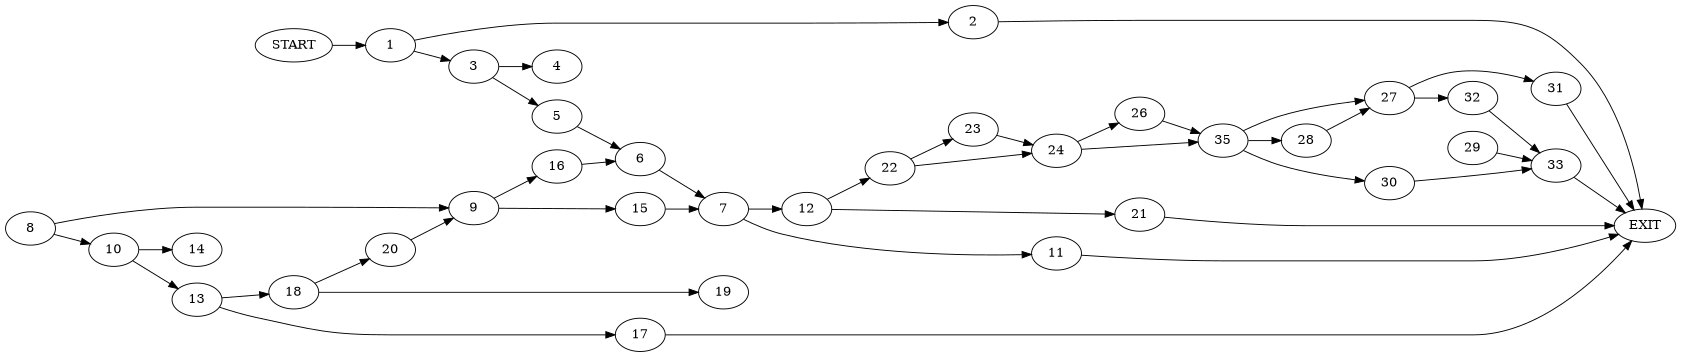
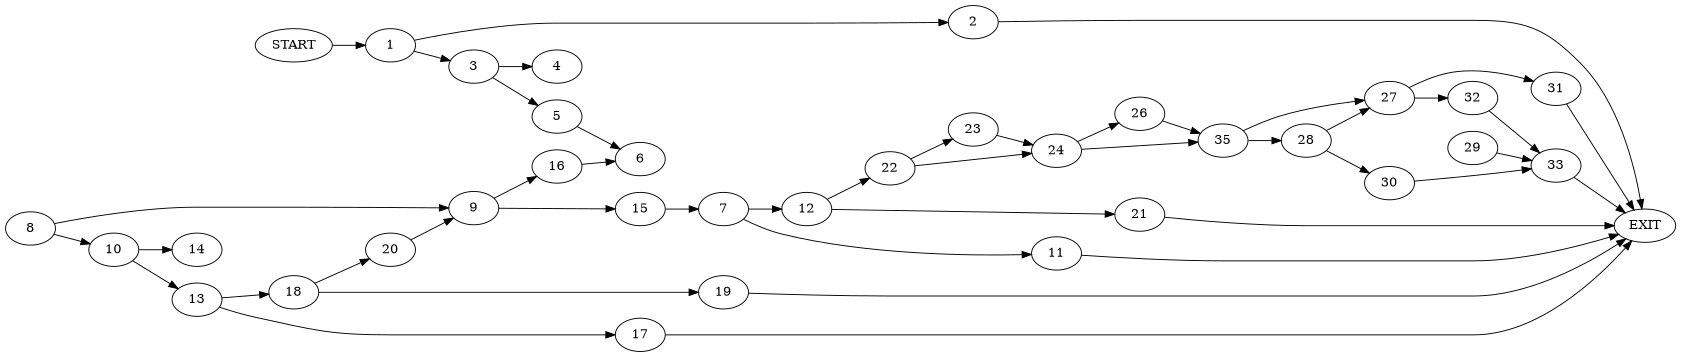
(1298, 170) -> (1344, 160)
(678, 182) -> none
none -> (1189, 296)
